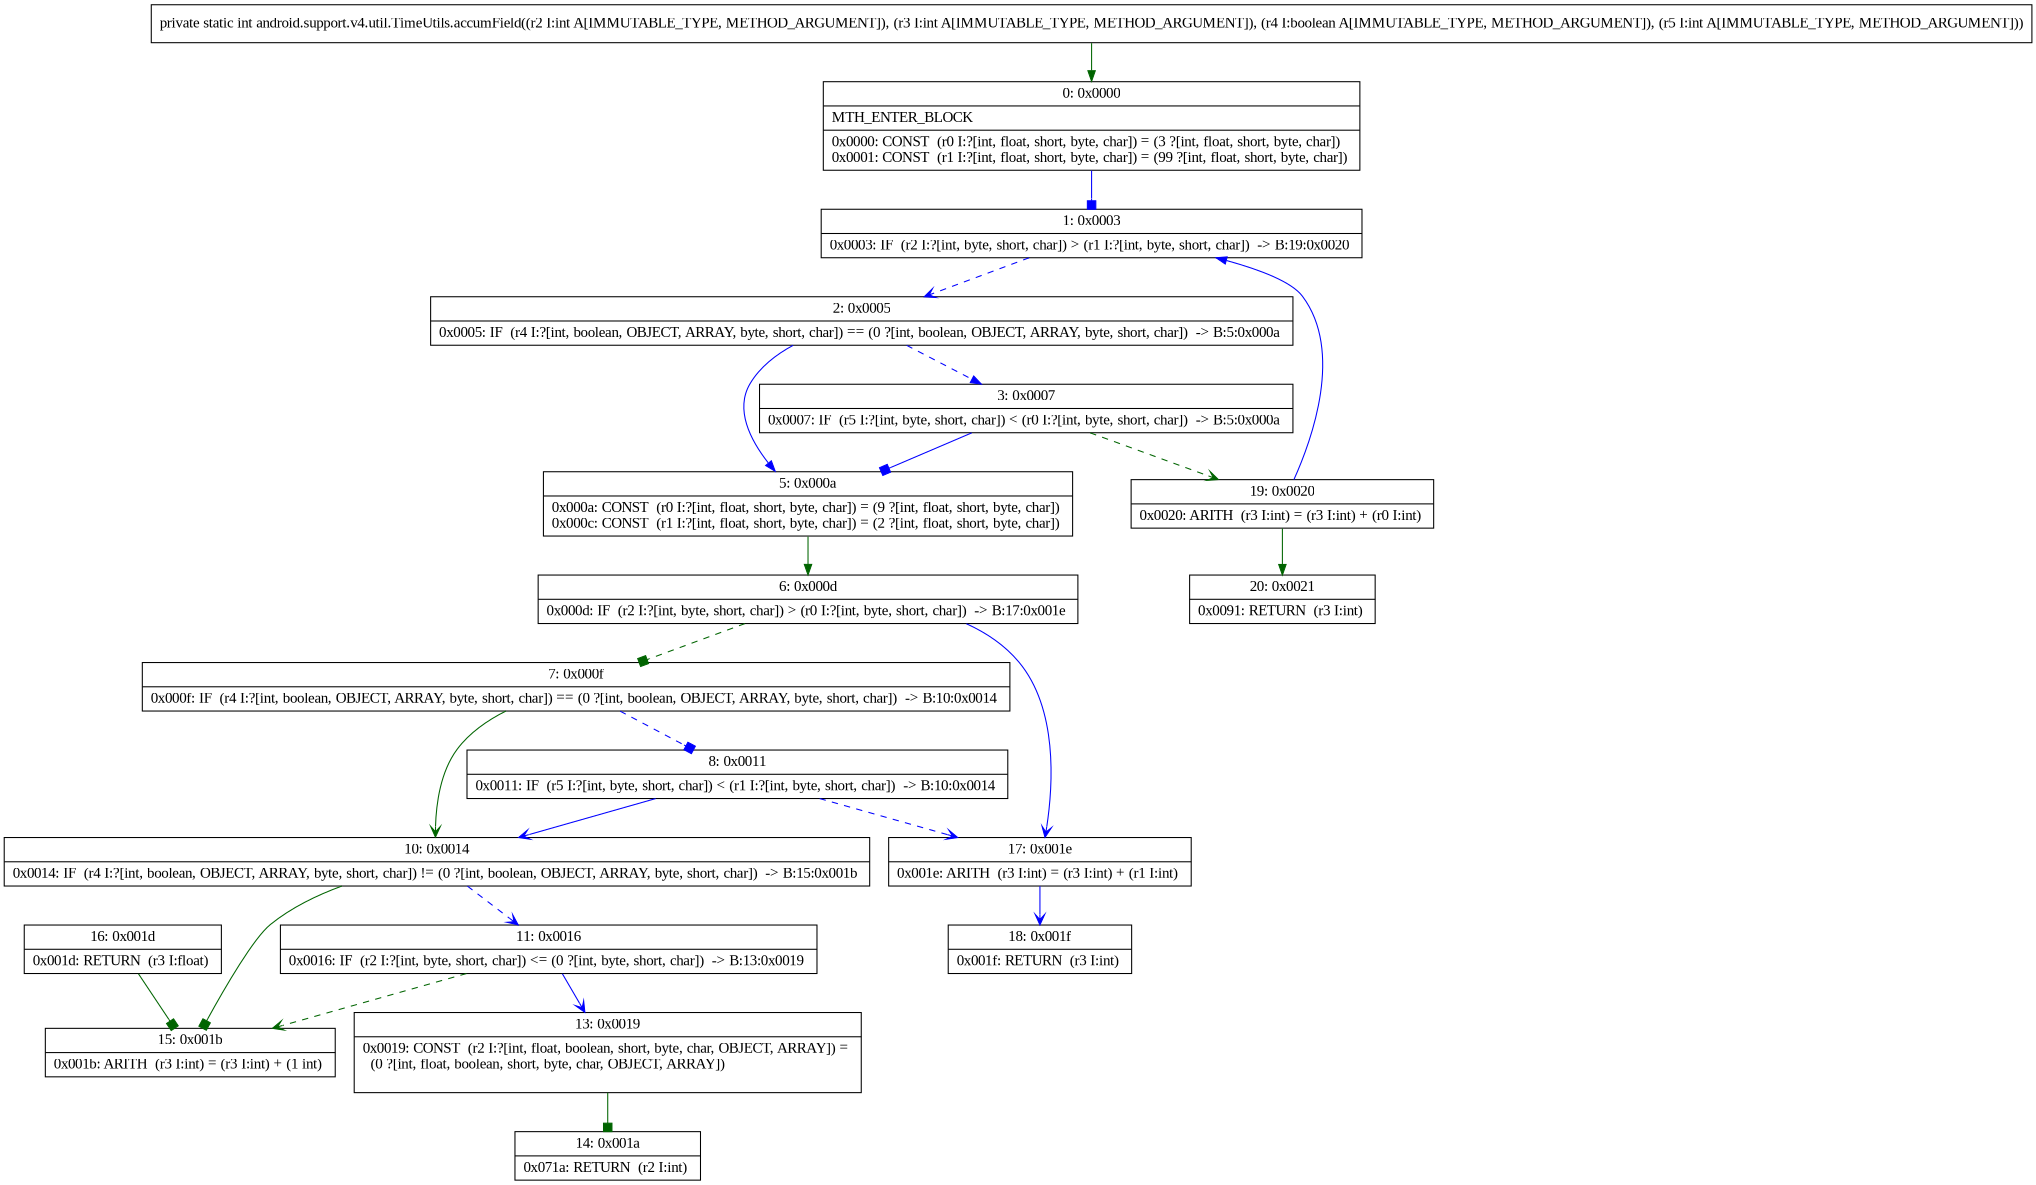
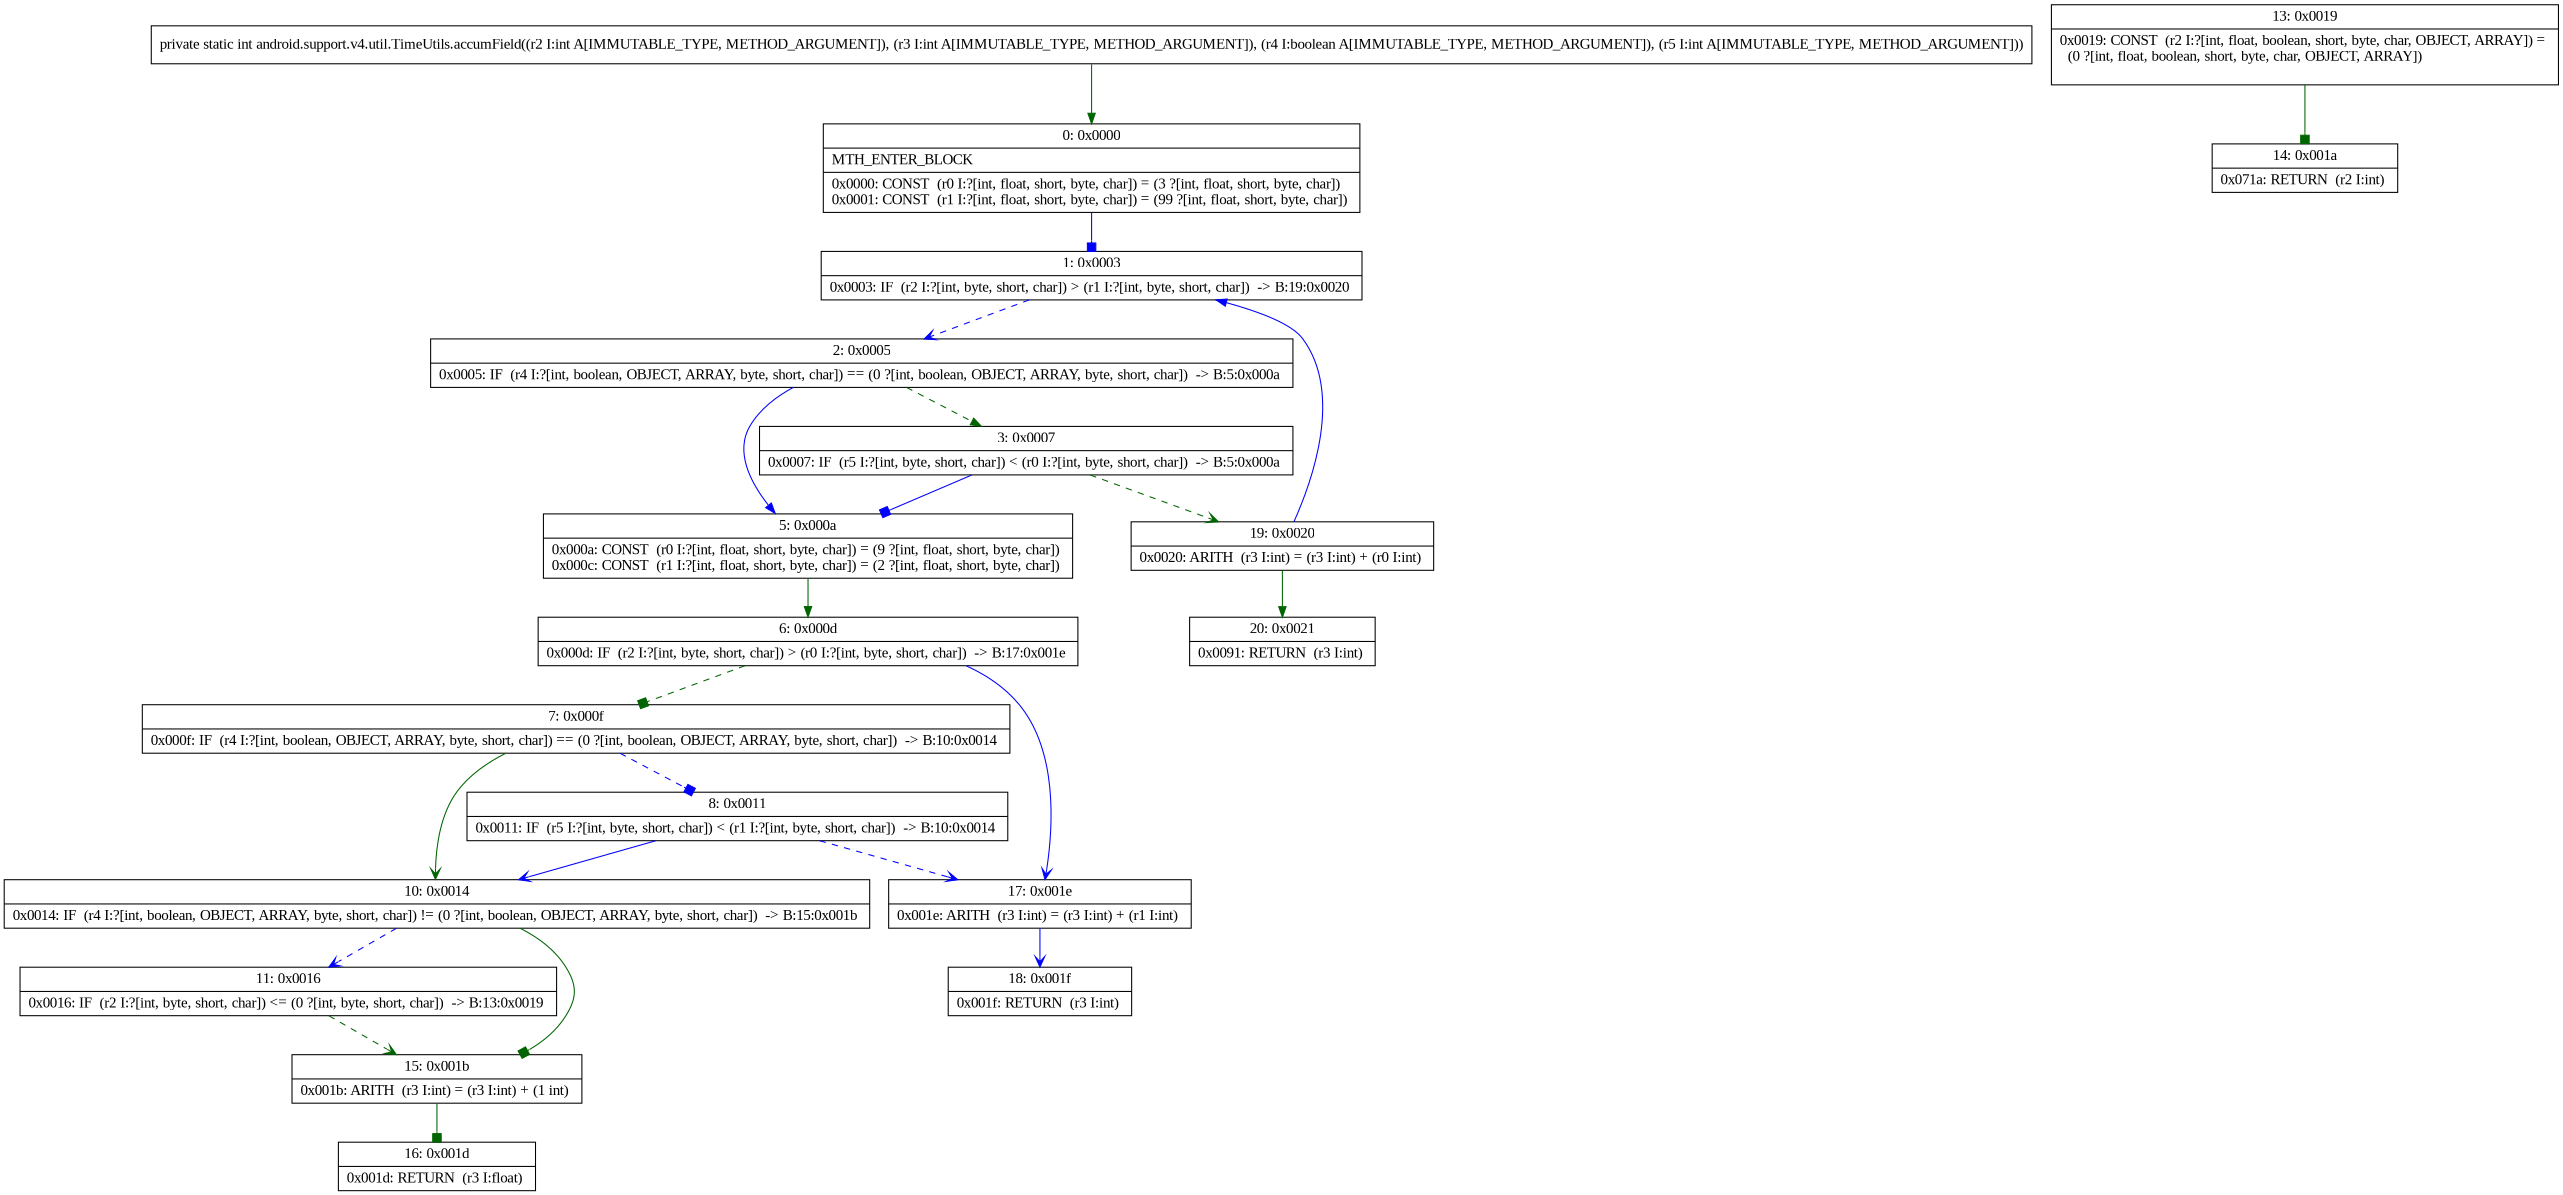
(939, 362) -> (939, 404)
(571, 988) -> none
(154, 997) -> (437, 1117)
